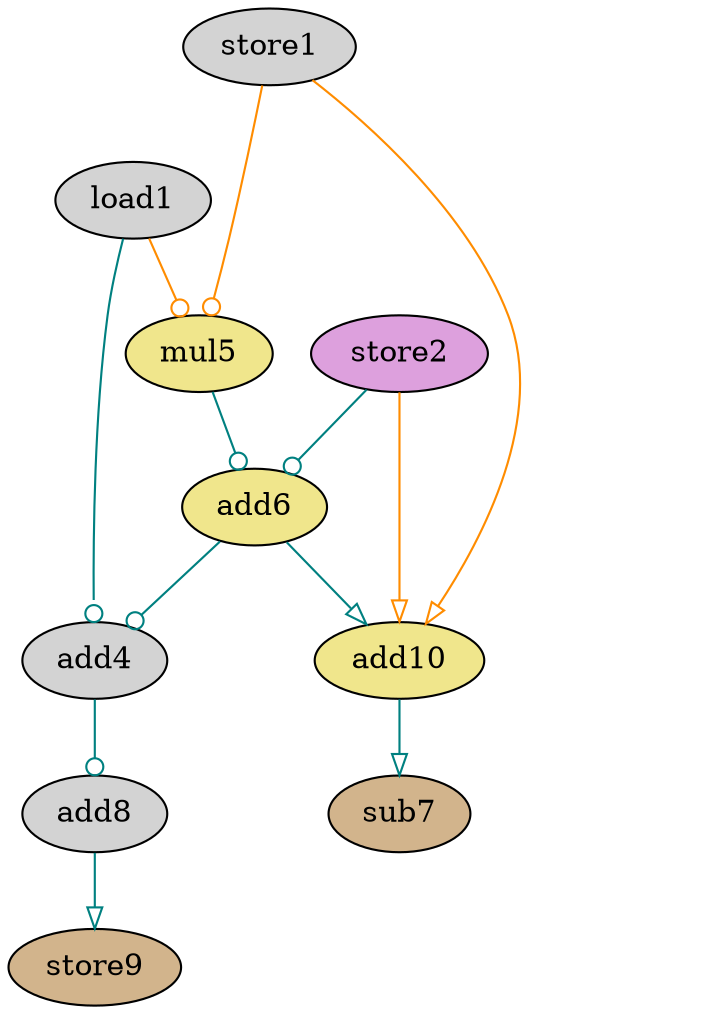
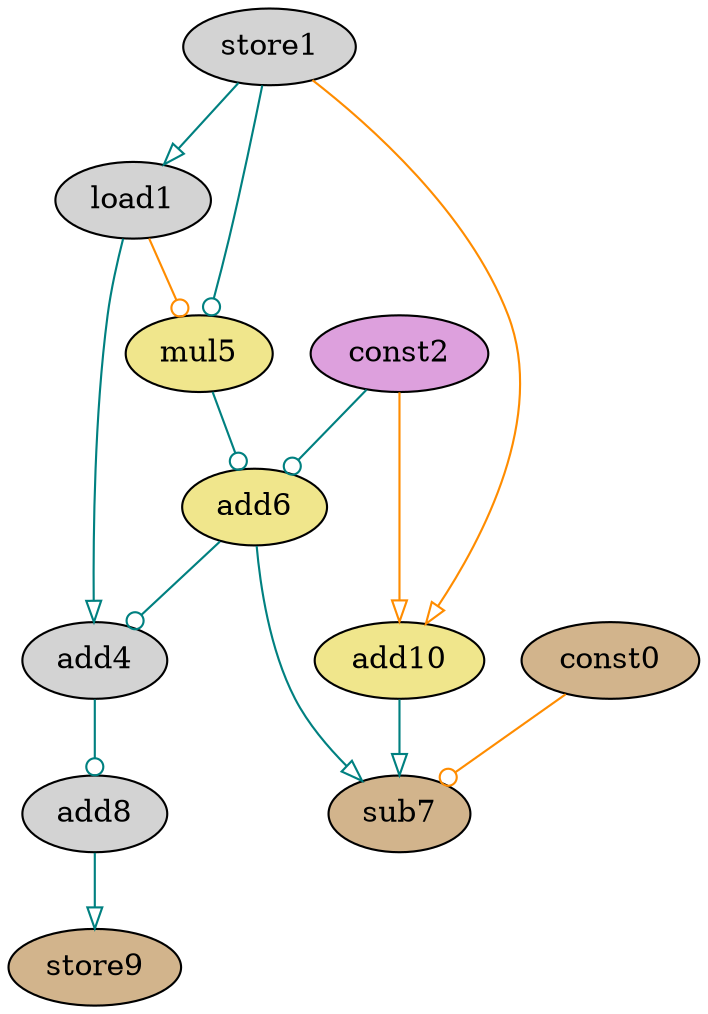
none -> (208, 116)
(240, 192) -> (240, 192)
(399, 354) -> (399, 354)
(98, 418) -> (98, 418)
(319, 575) -> (281, 665)
none -> (610, 660)
